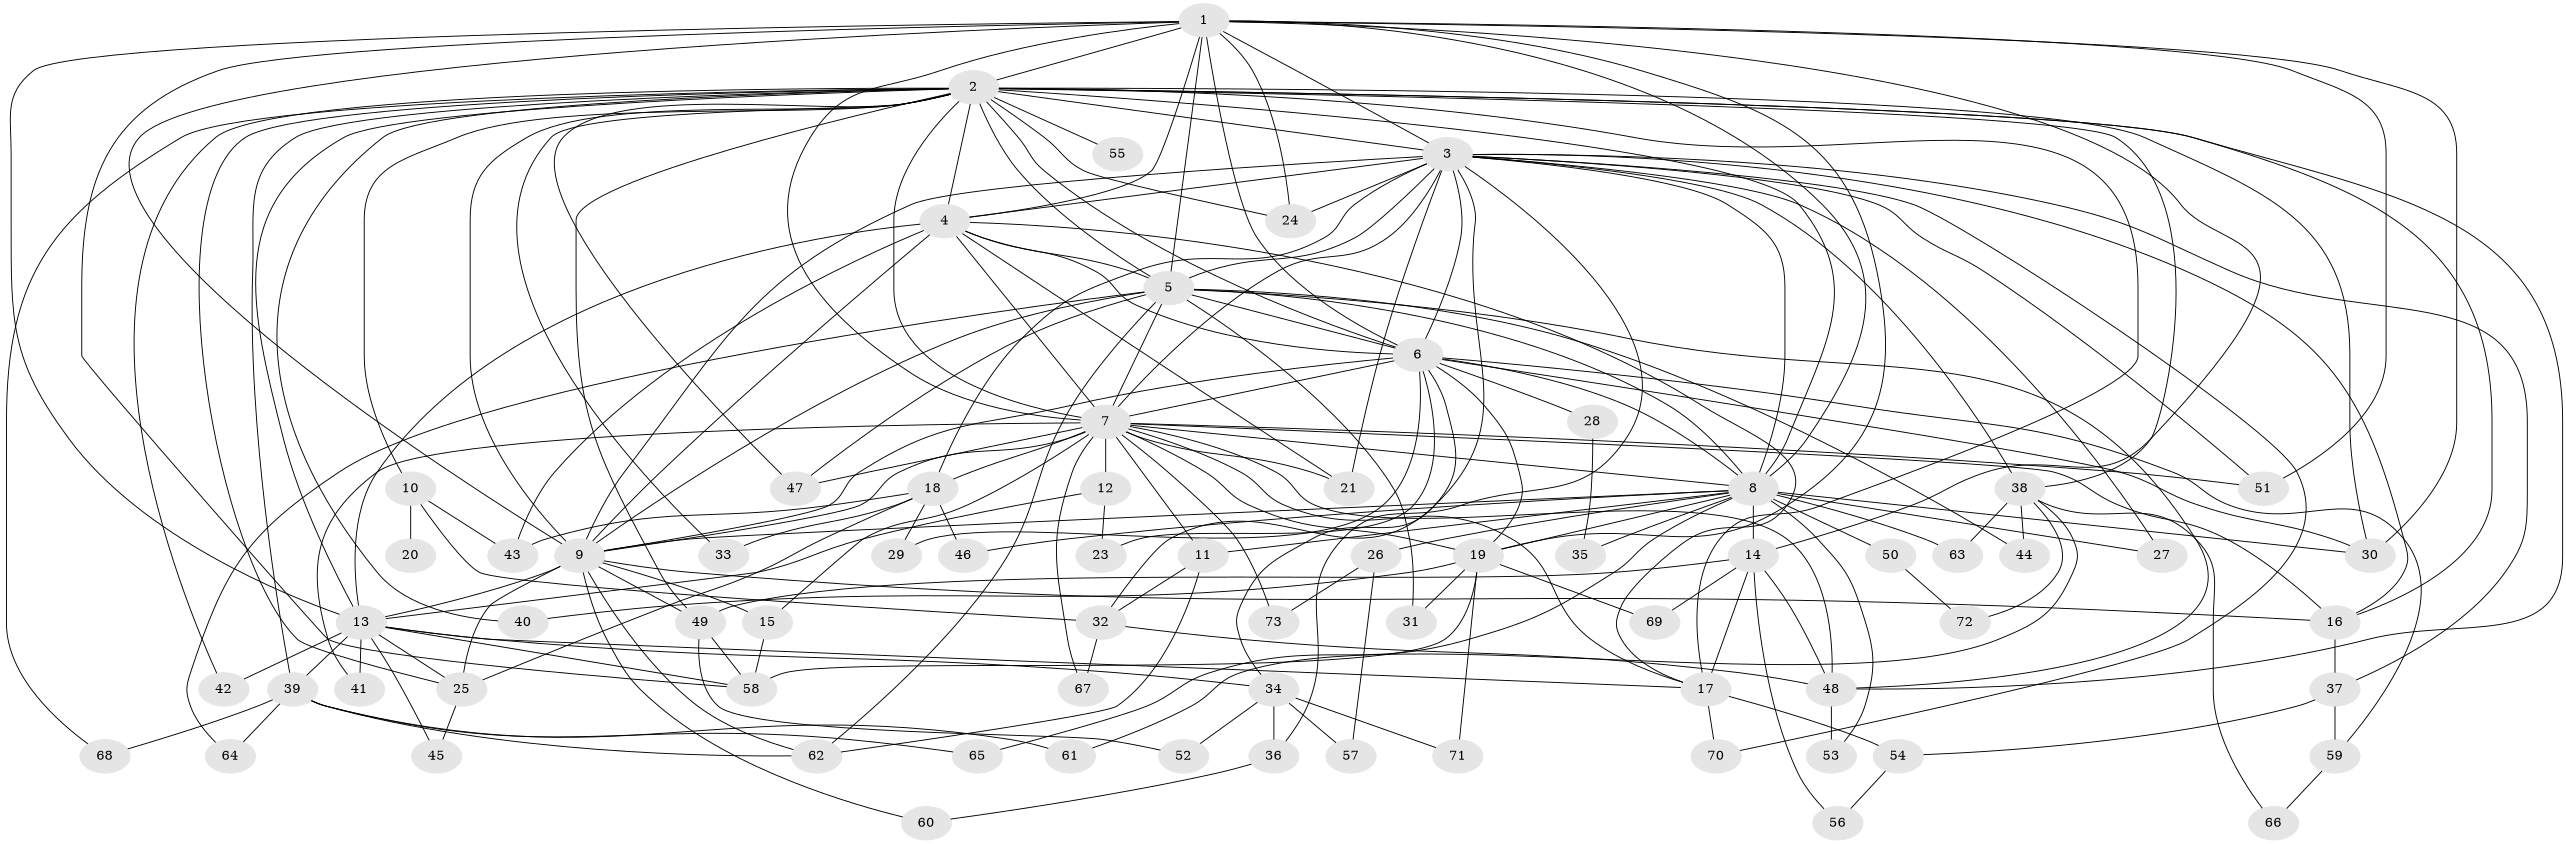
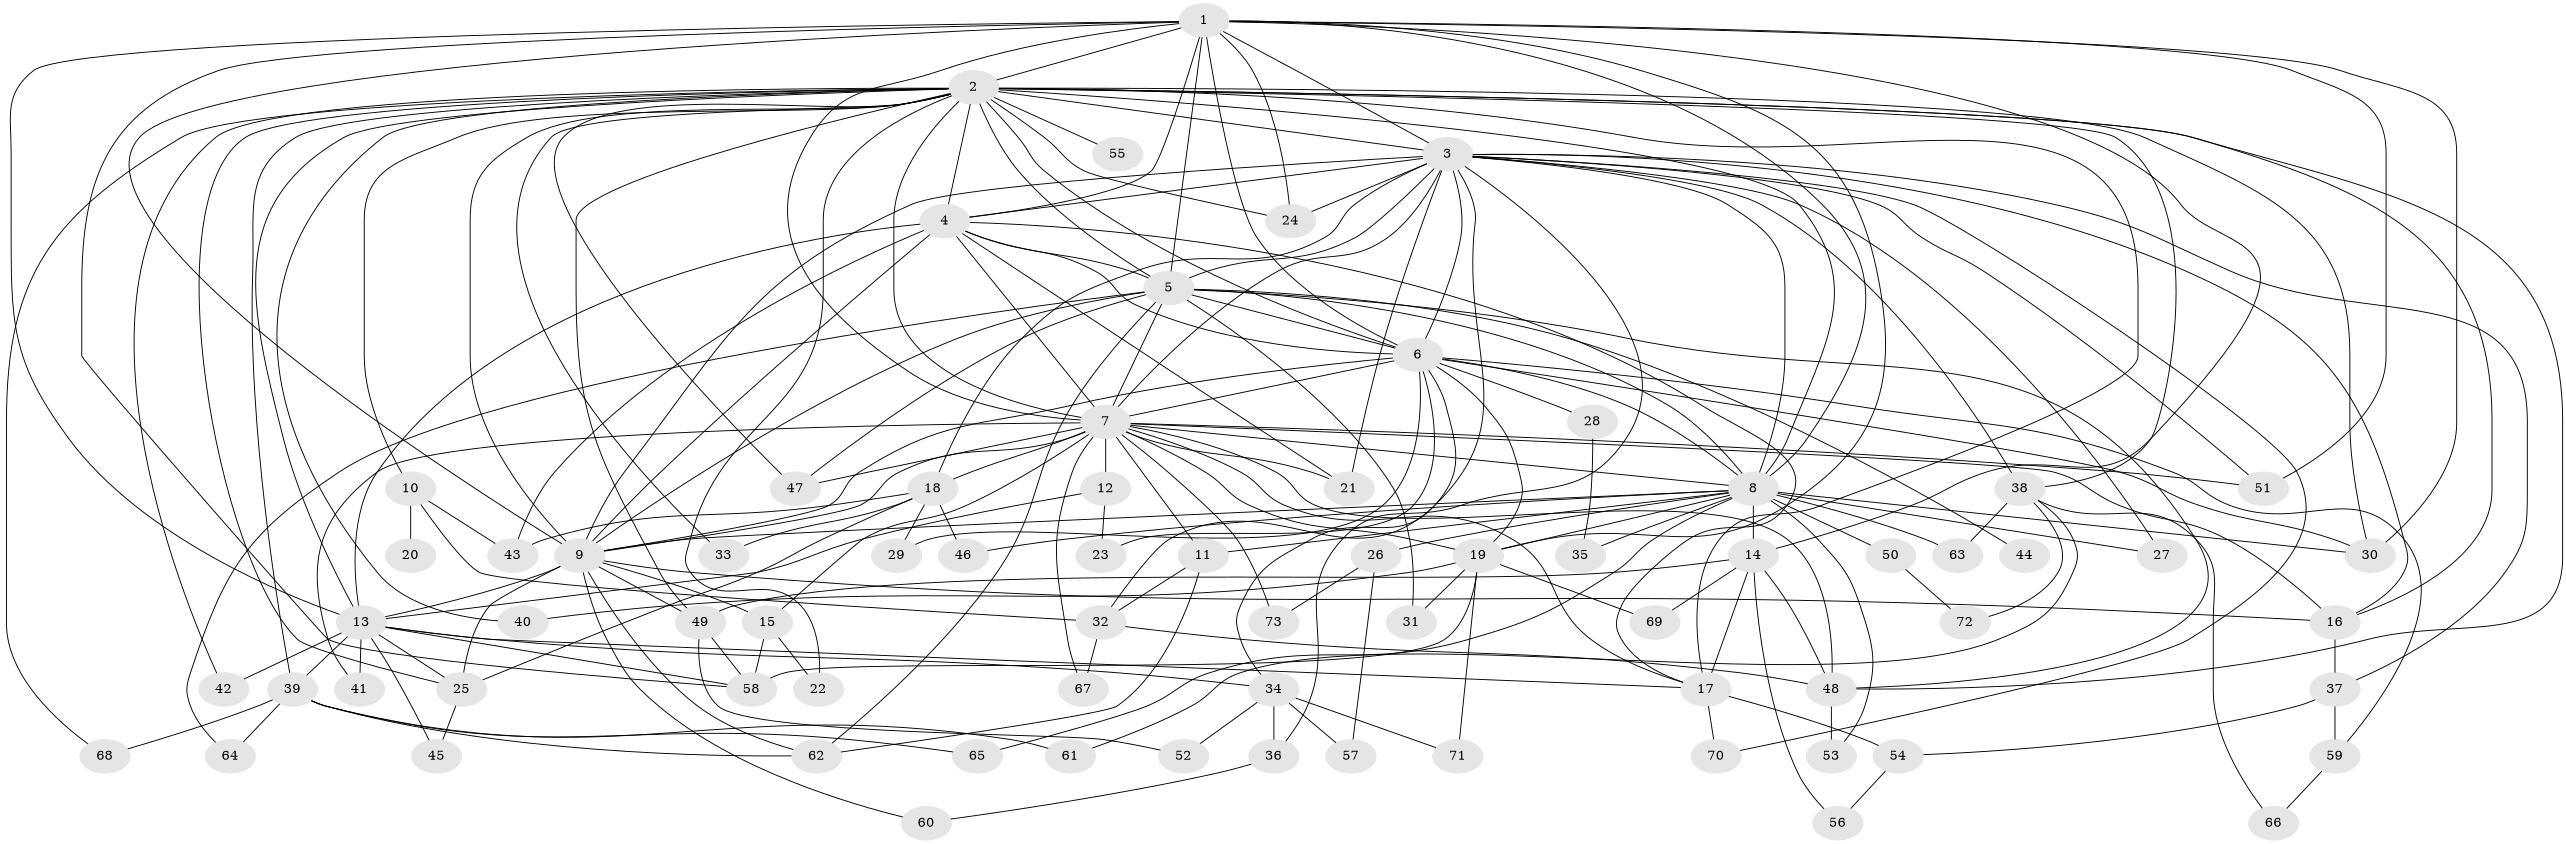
(2022, 524) -> none
none -> (819, 689)
